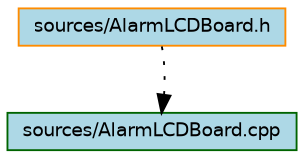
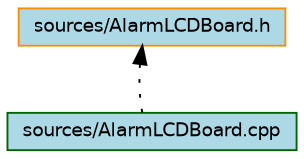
(164, 70) -> (140, 89)
